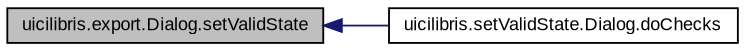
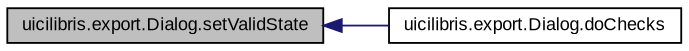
(563, 26) -> (535, 26)
